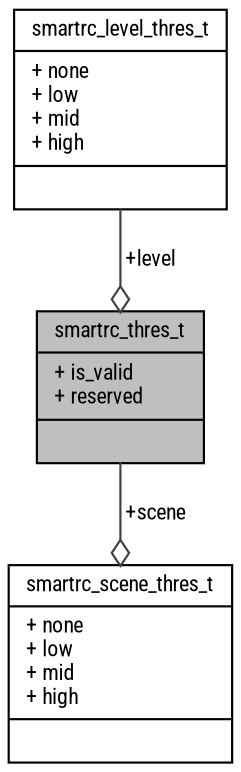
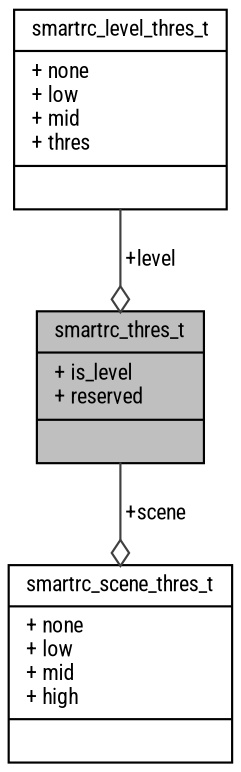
(59, 143) -> (62, 143)
(94, 373) -> (94, 373)
